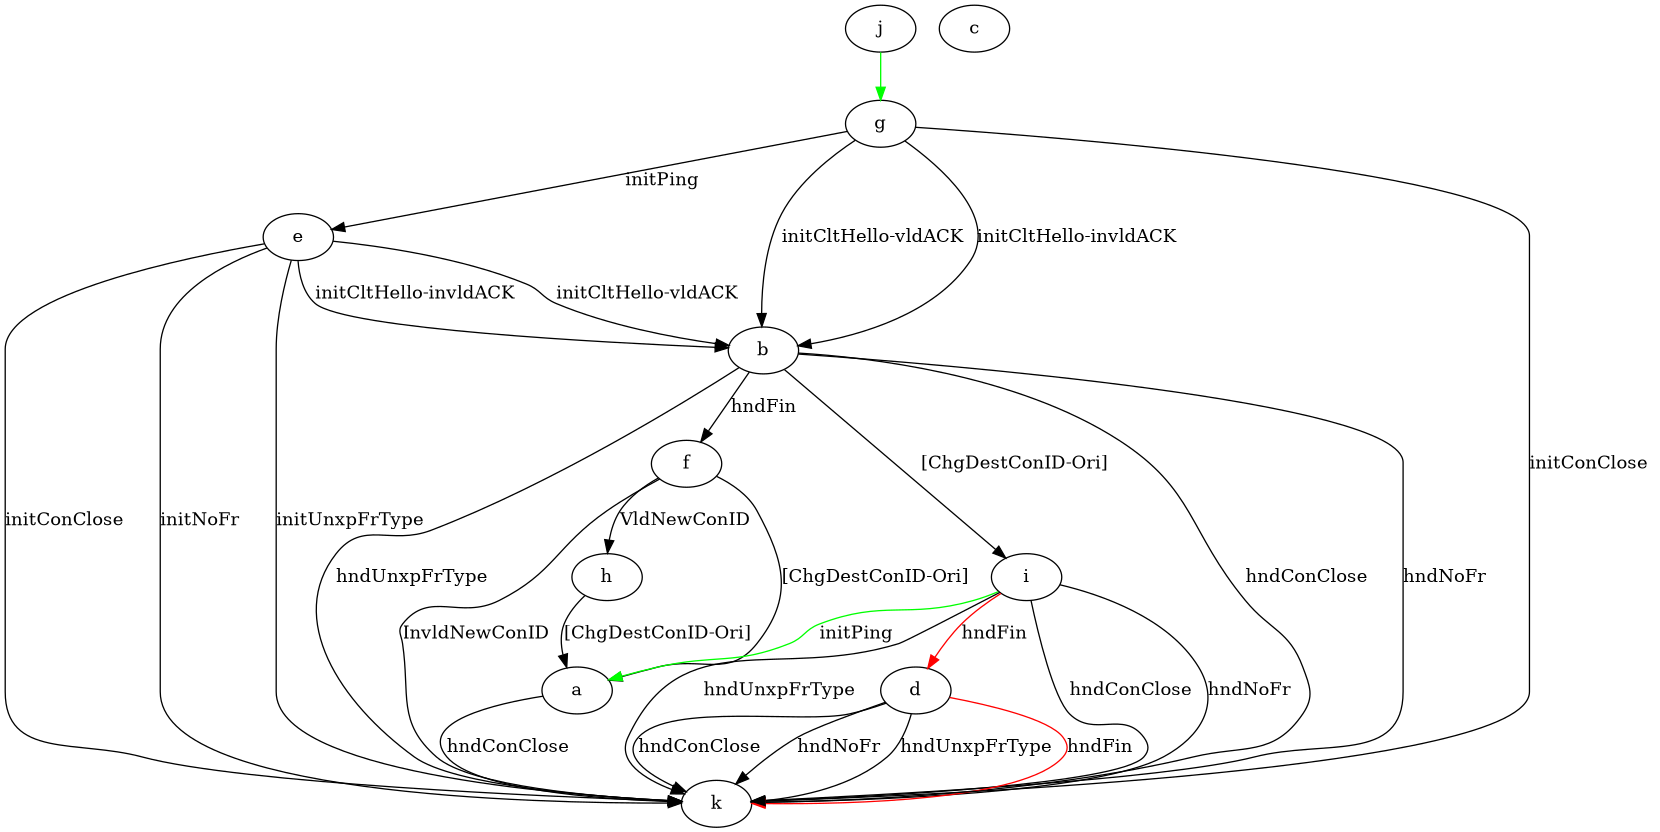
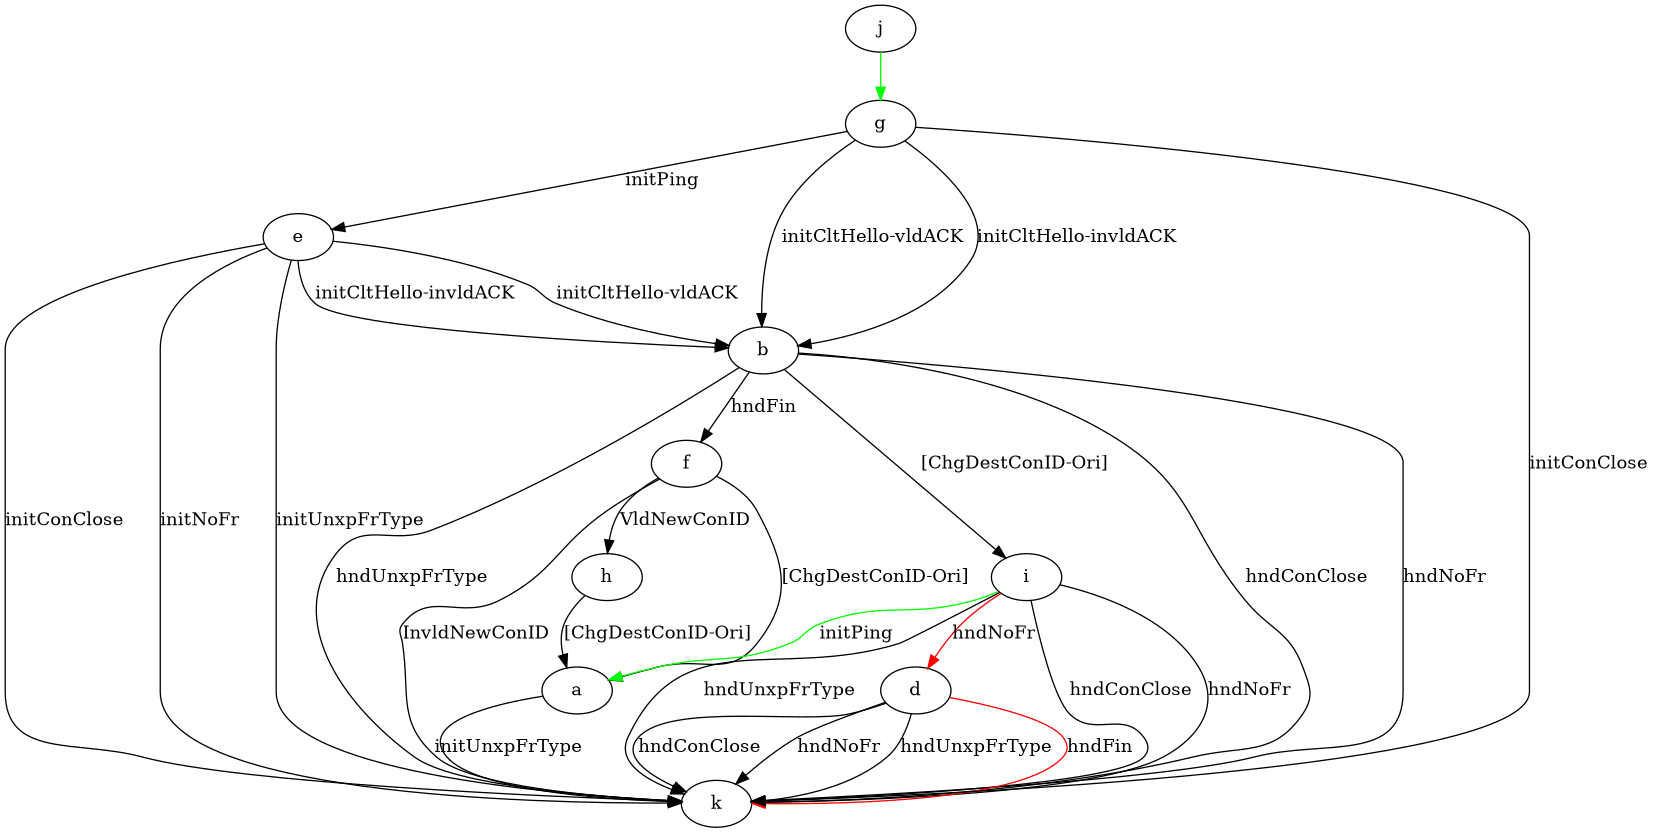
(974, 29) -> none
(997, 634) -> (997, 634)
(511, 747) -> (511, 747)
